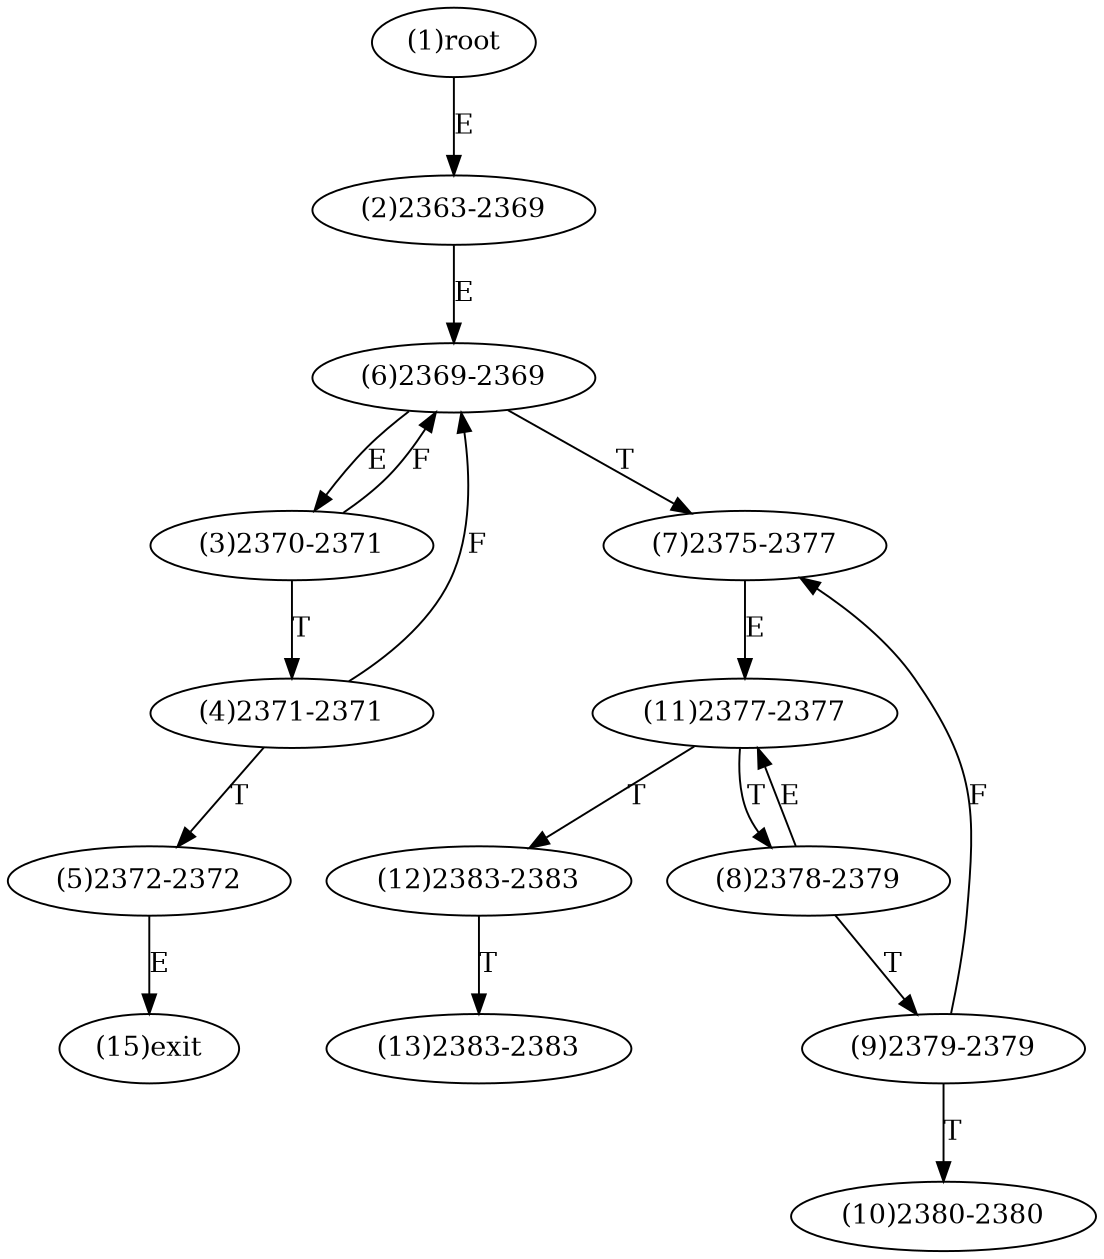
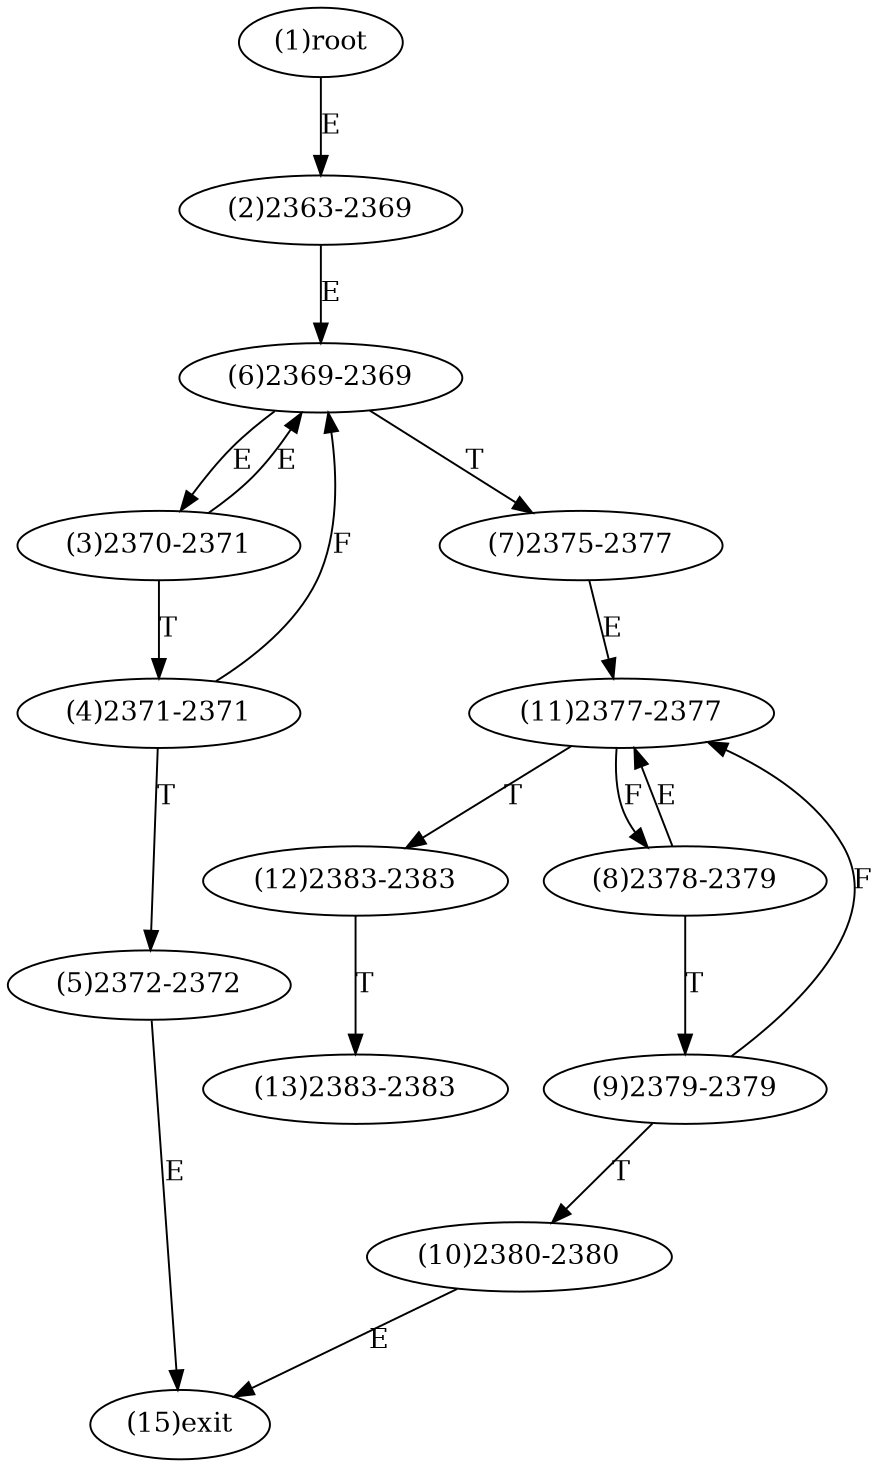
(421, 462) -> (287, 462)
(963, 774) -> (853, 897)
(757, 797) -> (633, 797)
none -> (355, 1338)
